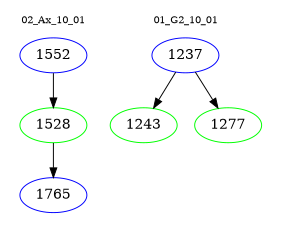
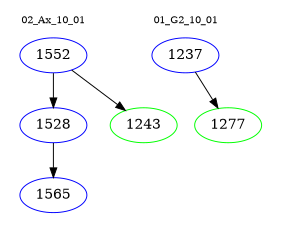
(167, 86) -> (89, 83)
(53, 125) -> (53, 125)
(53, 195) -> (53, 195)
